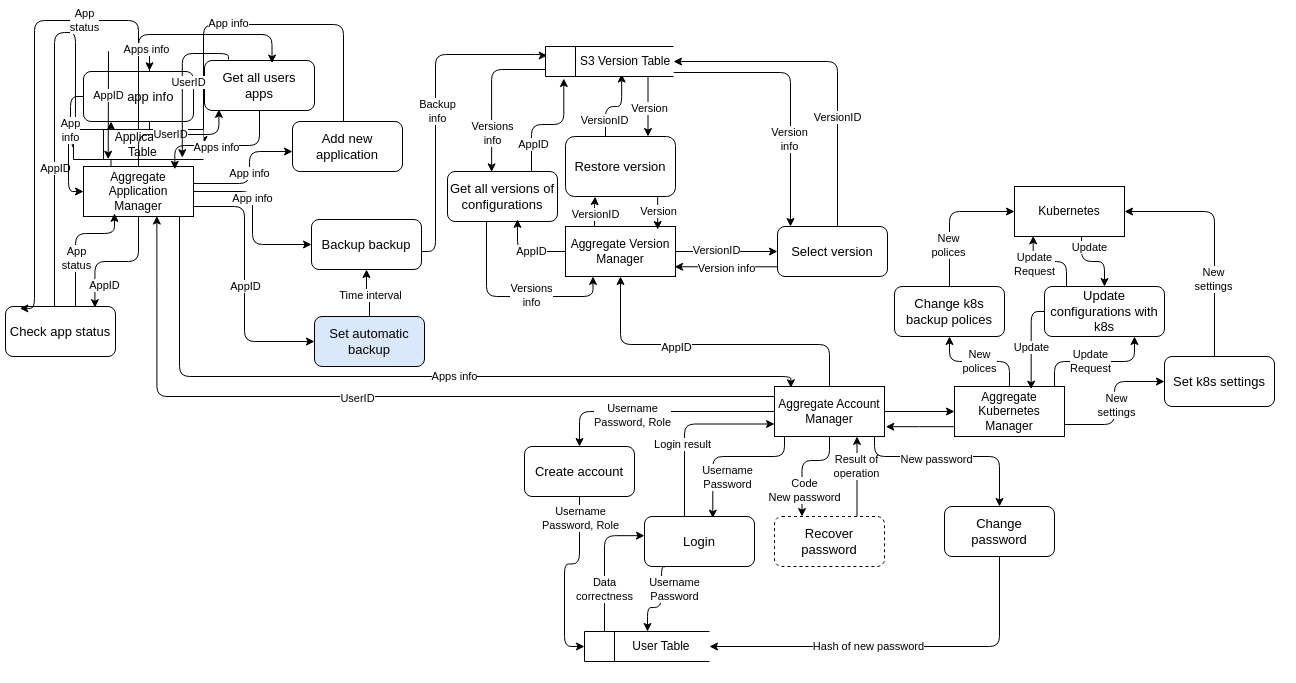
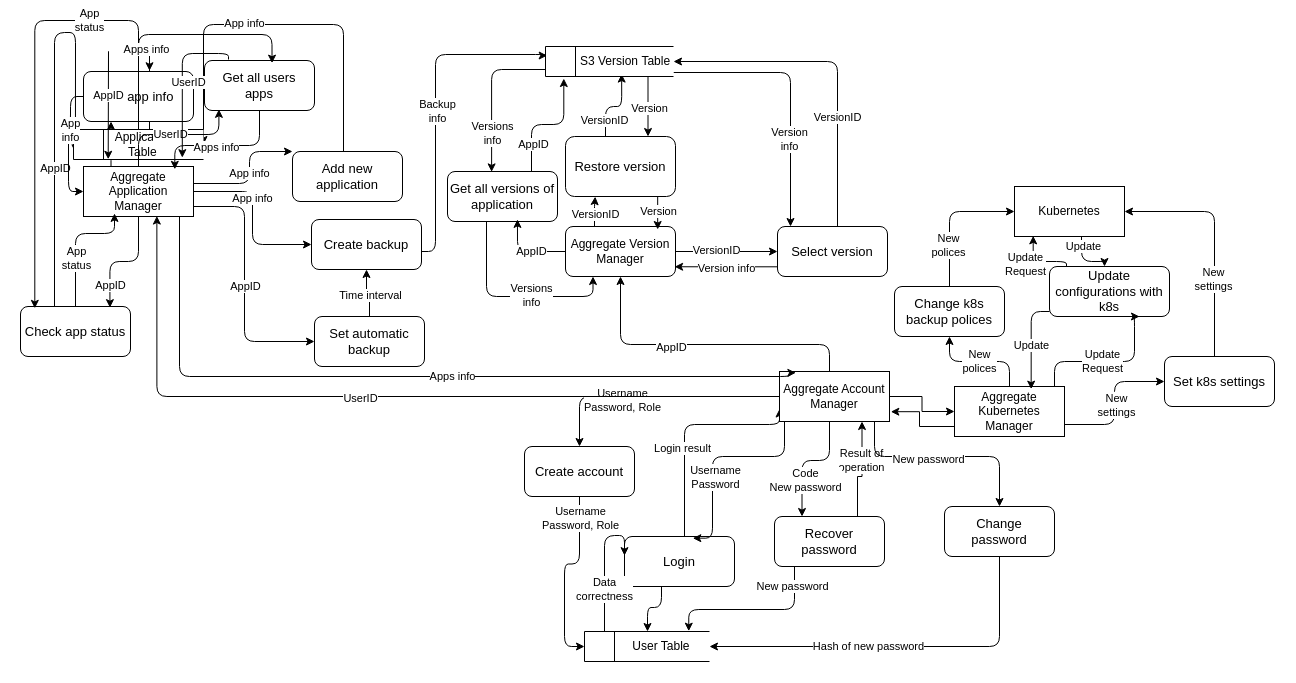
(348, 147) -> (348, 177)
(503, 197) -> (503, 197)
(367, 245) -> (367, 245)
(621, 252) -> (621, 252)
(1105, 312) -> (1110, 292)
(61, 332) -> (76, 332)
(370, 342) -> (370, 342)
(830, 412) -> (835, 397)
(700, 542) -> (680, 562)
(830, 542) -> (830, 542)
none -> (755, 610)
